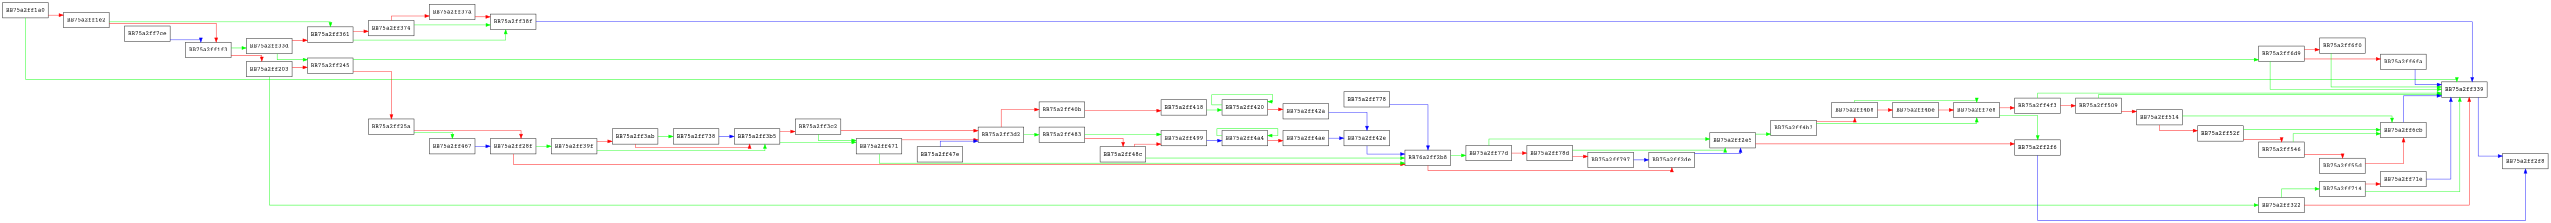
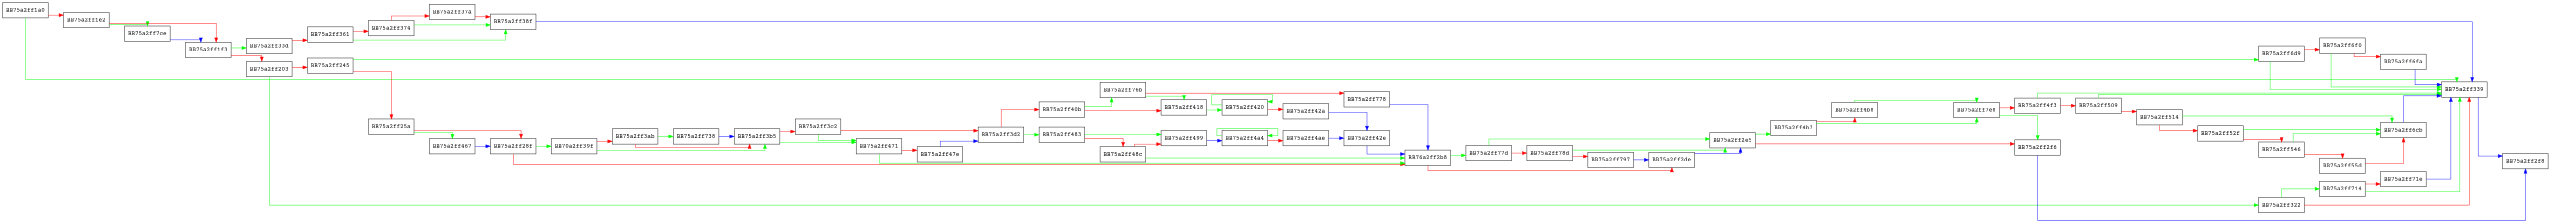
(220, 22) -> (128, 25)
(2340, 59) -> (2364, 57)
(287, 60) -> none
none -> (1123, 90)
(1916, 110) -> none
(938, 140) -> (907, 150)
(574, 146) -> (574, 146)
